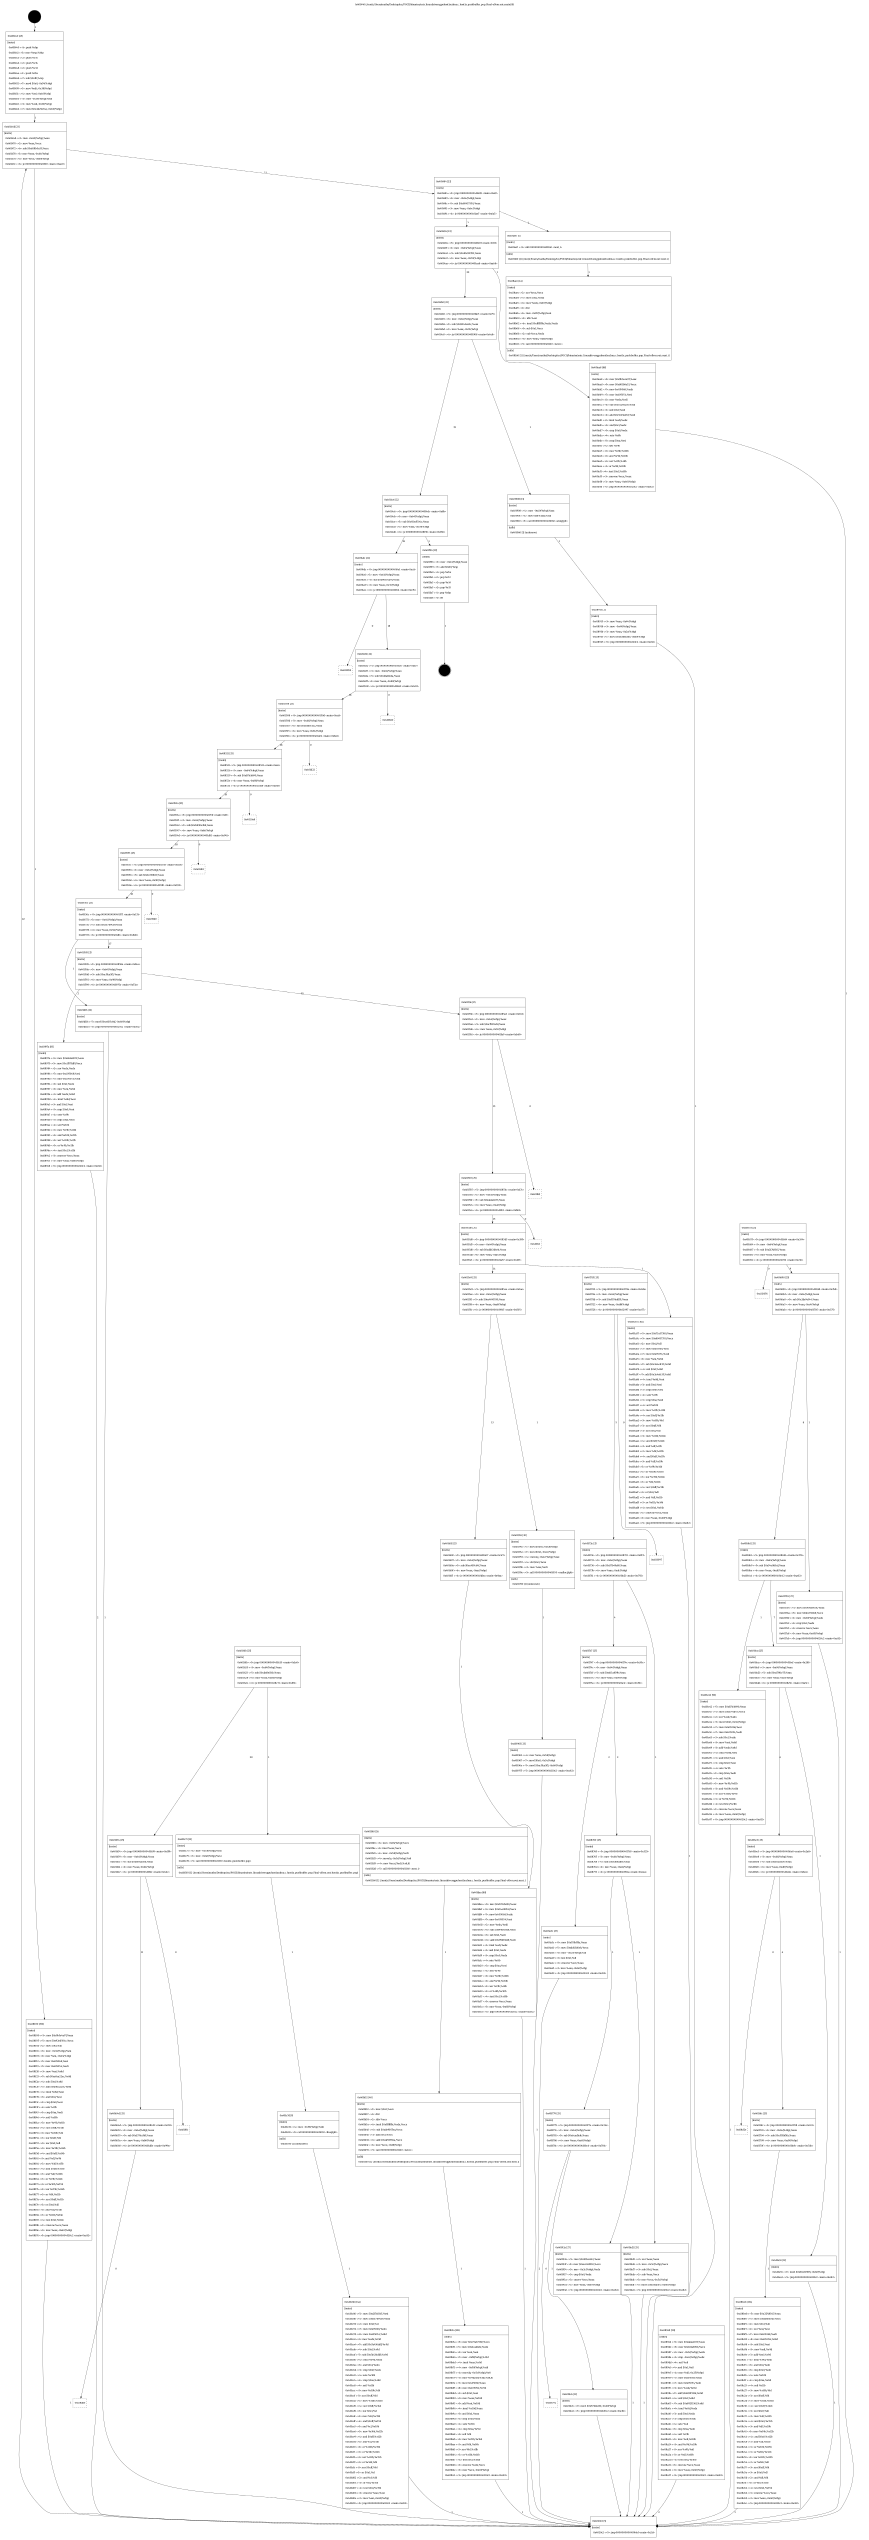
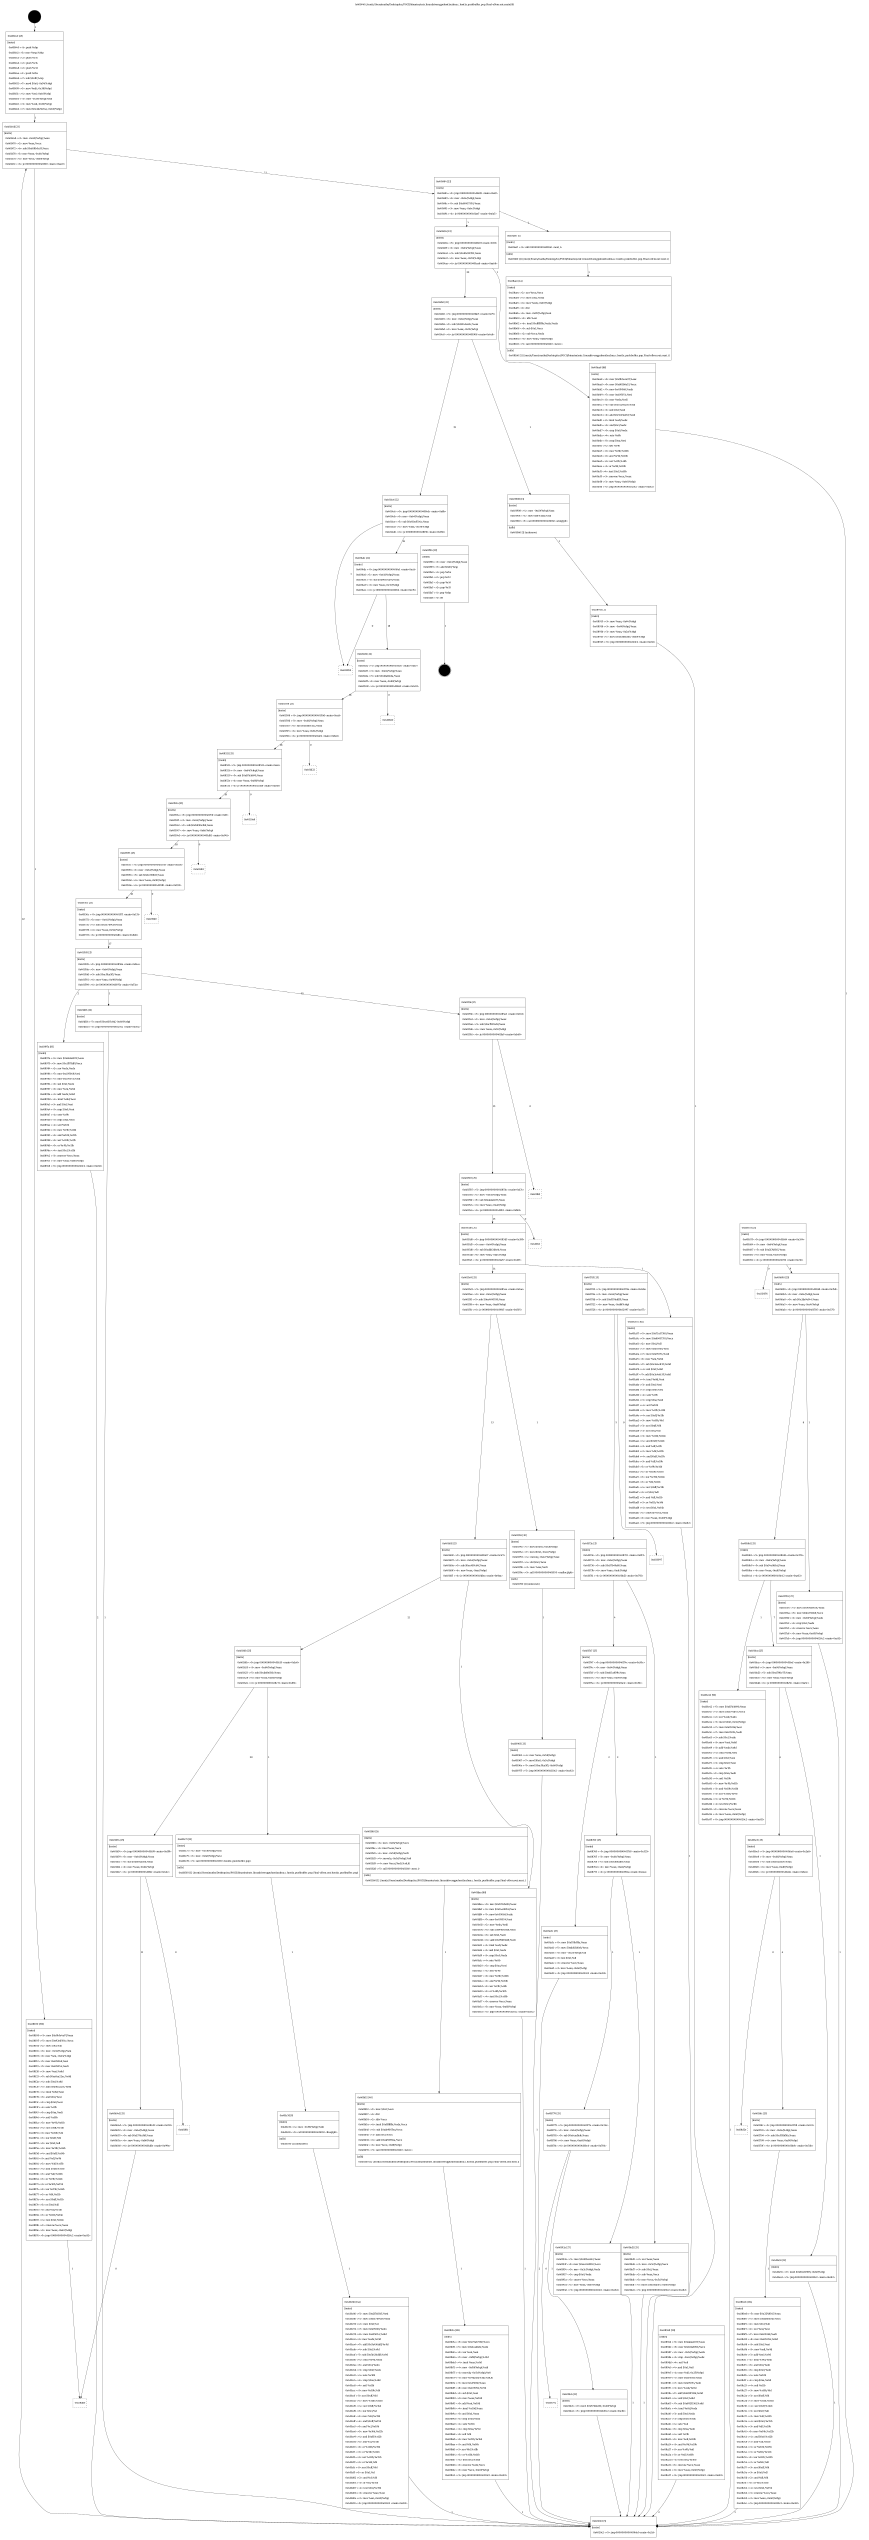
(427, 540) -> (337, 584)
(65, 974) -> (109, 997)
none -> (371, 1613)
(93, 2513) -> (73, 2318)
